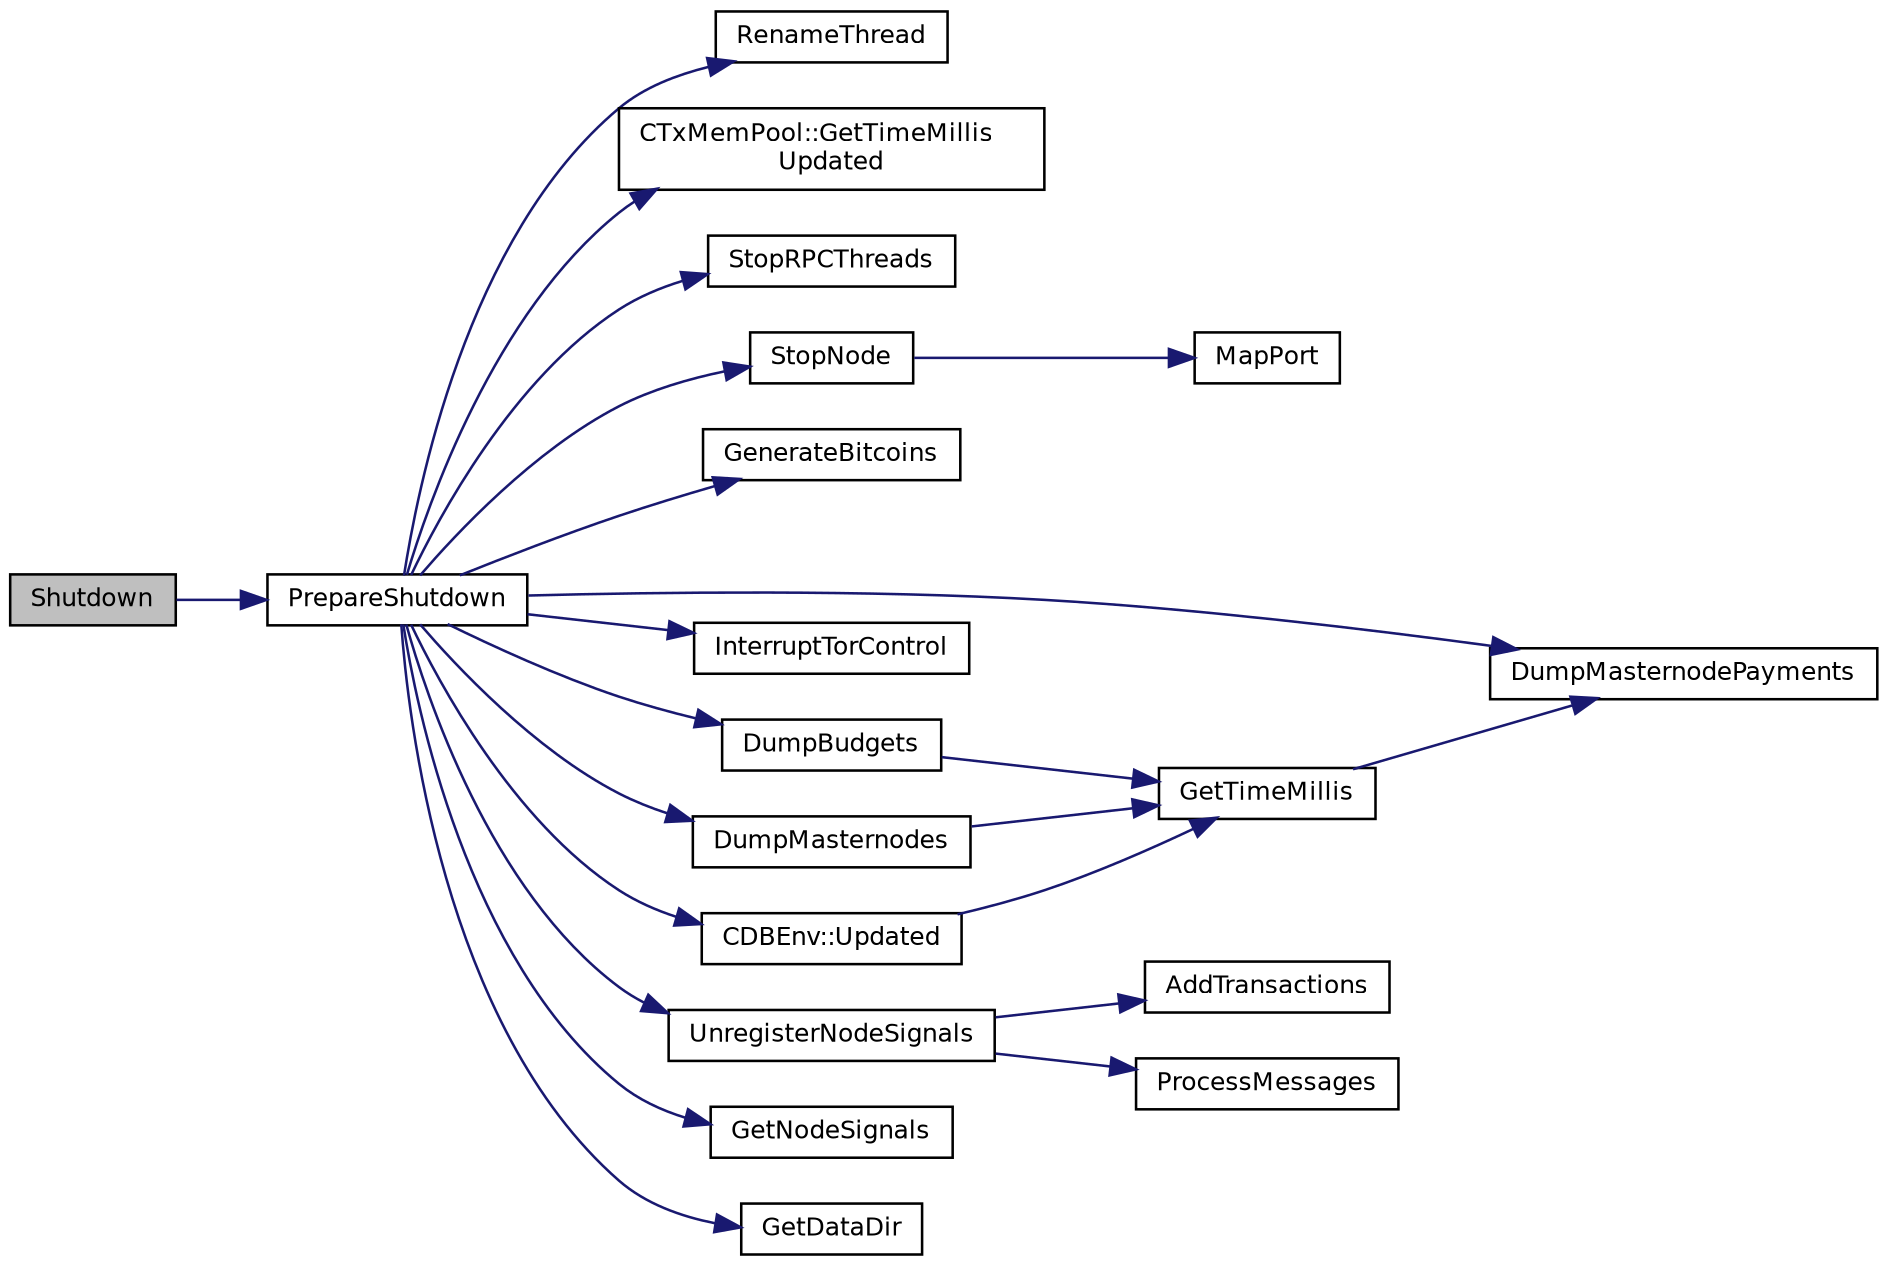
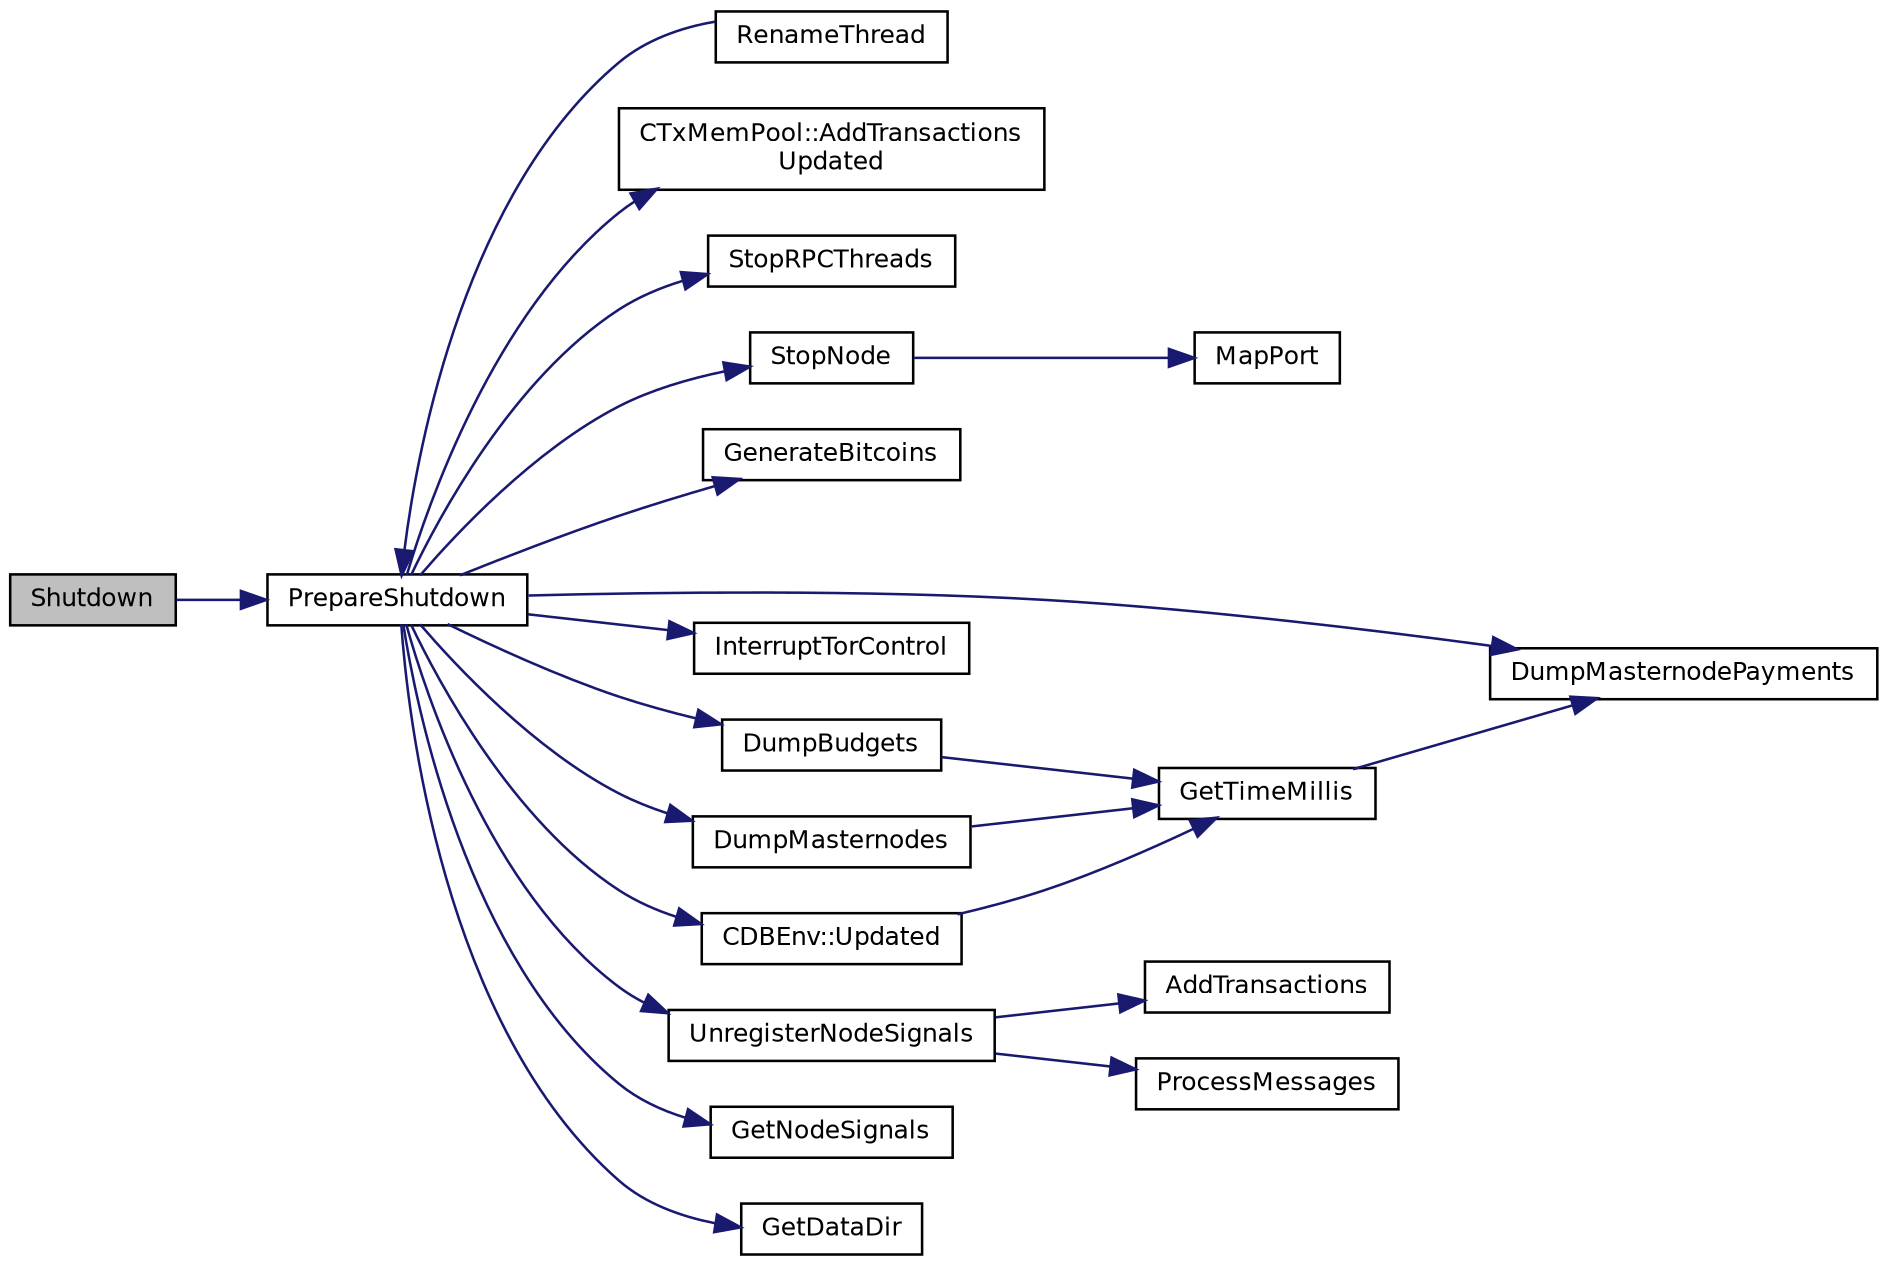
(832, 149) -> (832, 149)
(494, 278) -> (491, 238)
